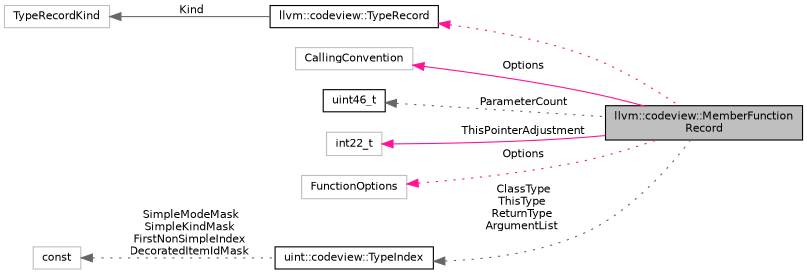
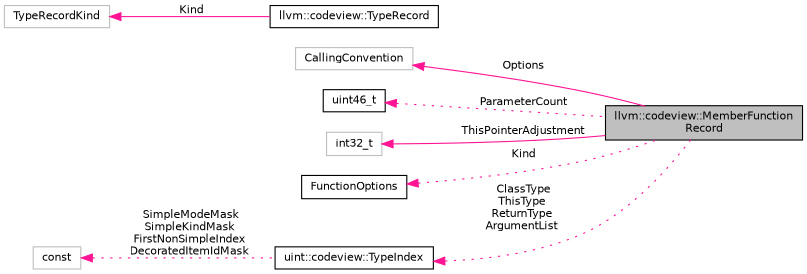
(196, 17) -> (196, 17)
(570, 50) -> none
(501, 110) -> (501, 110)
(354, 144) -> (354, 144)
(522, 154) -> (522, 154)
(354, 187) -> (354, 187)
(584, 233) -> (584, 233)
(184, 258) -> (184, 258)
